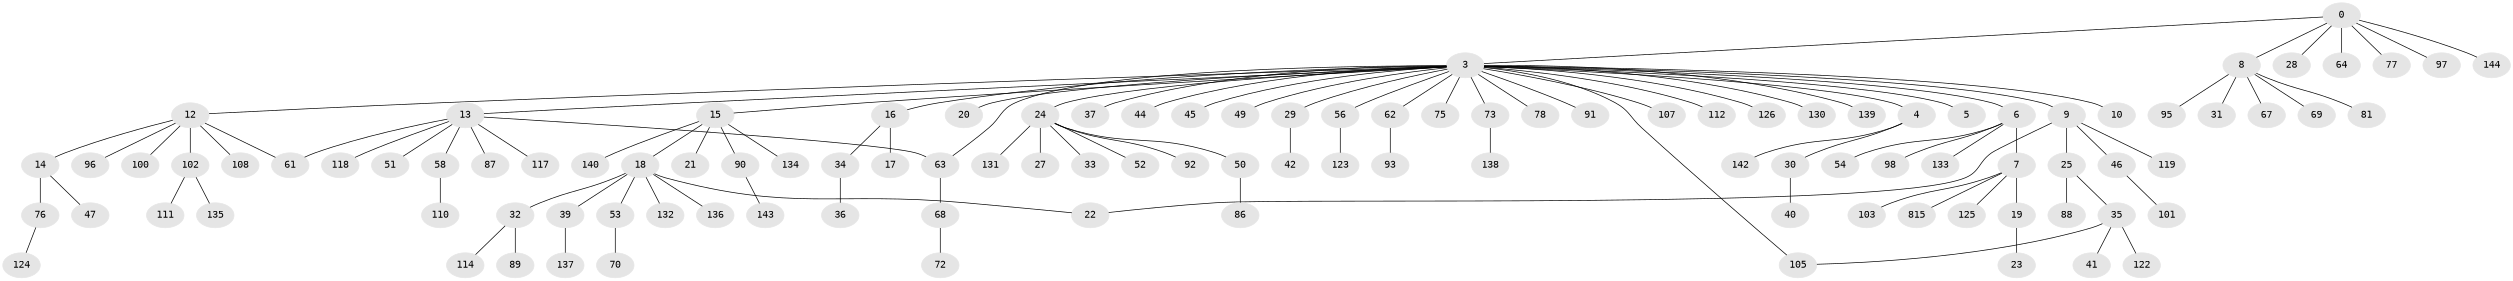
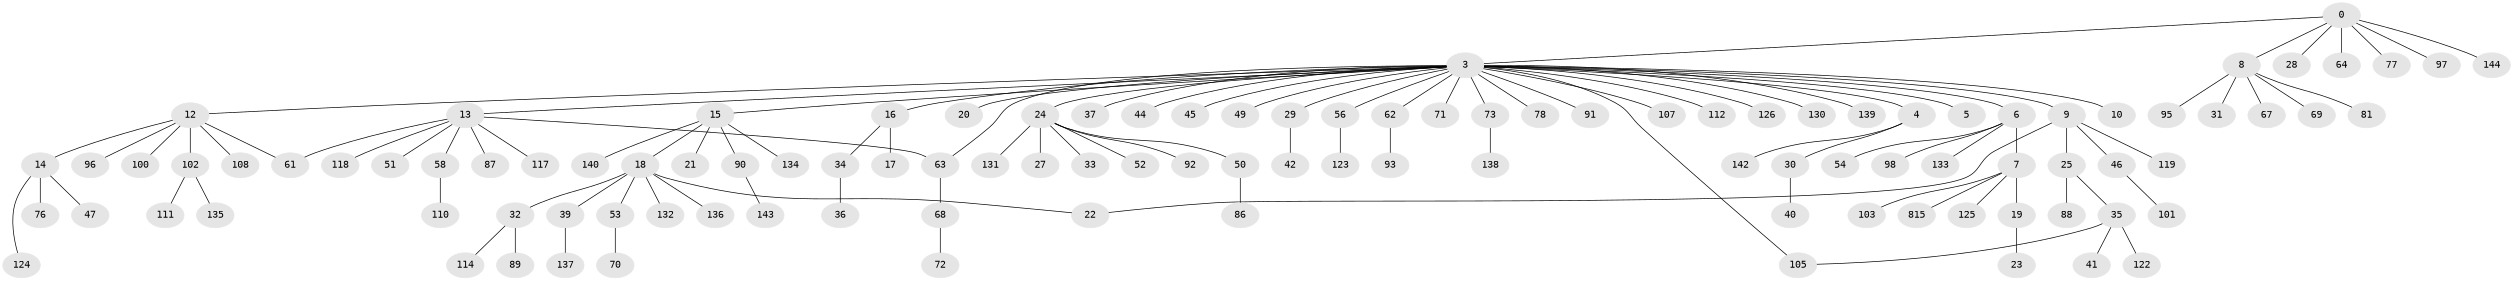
(1440, 115) -> (1440, 115)
(31, 240) -> (13, 213)
